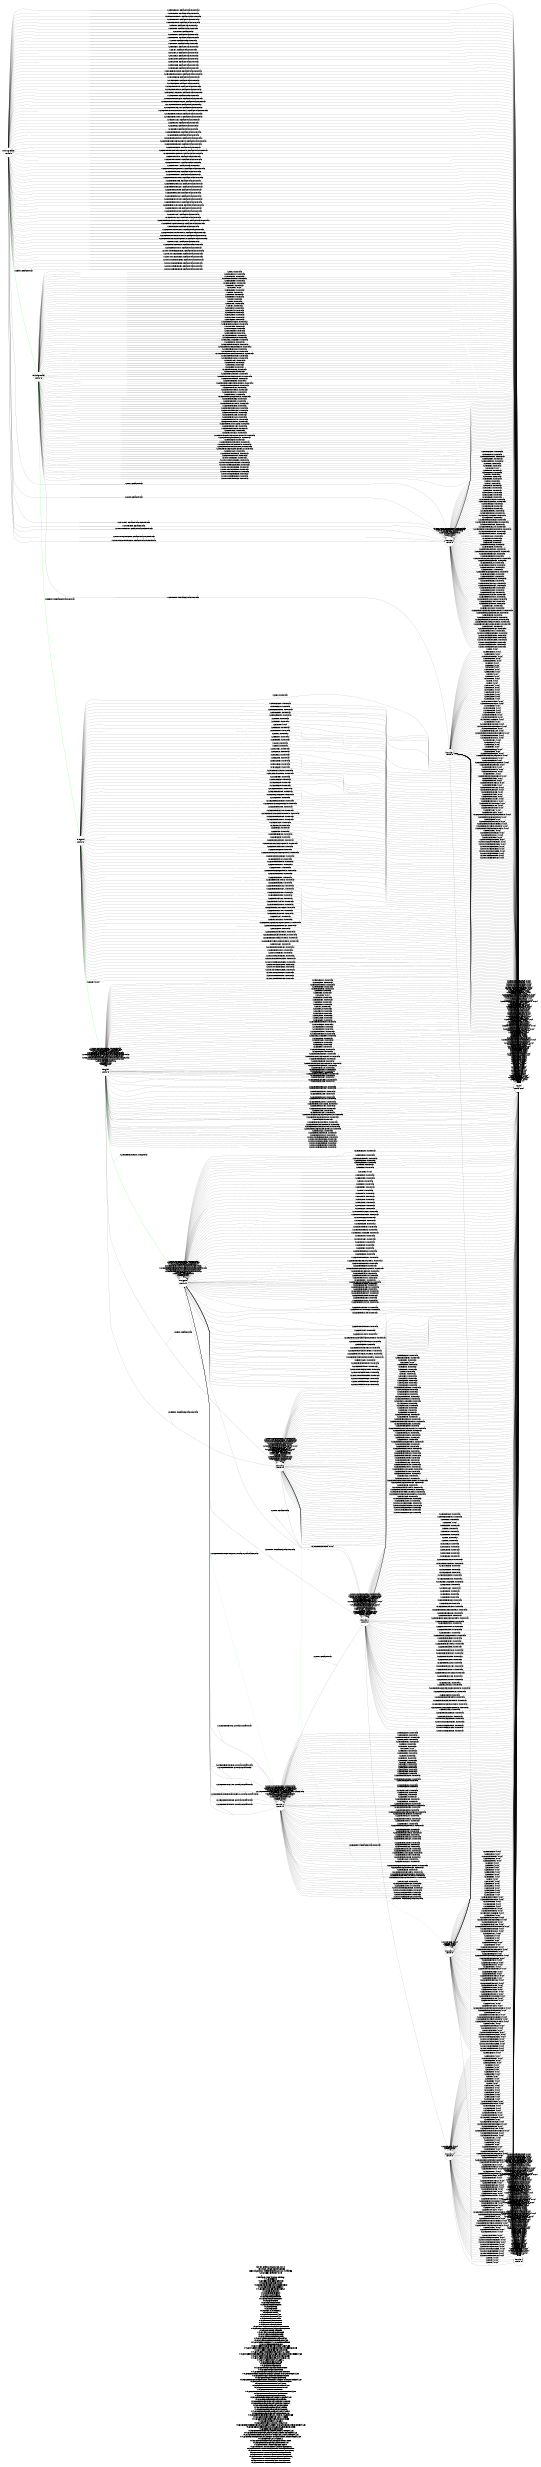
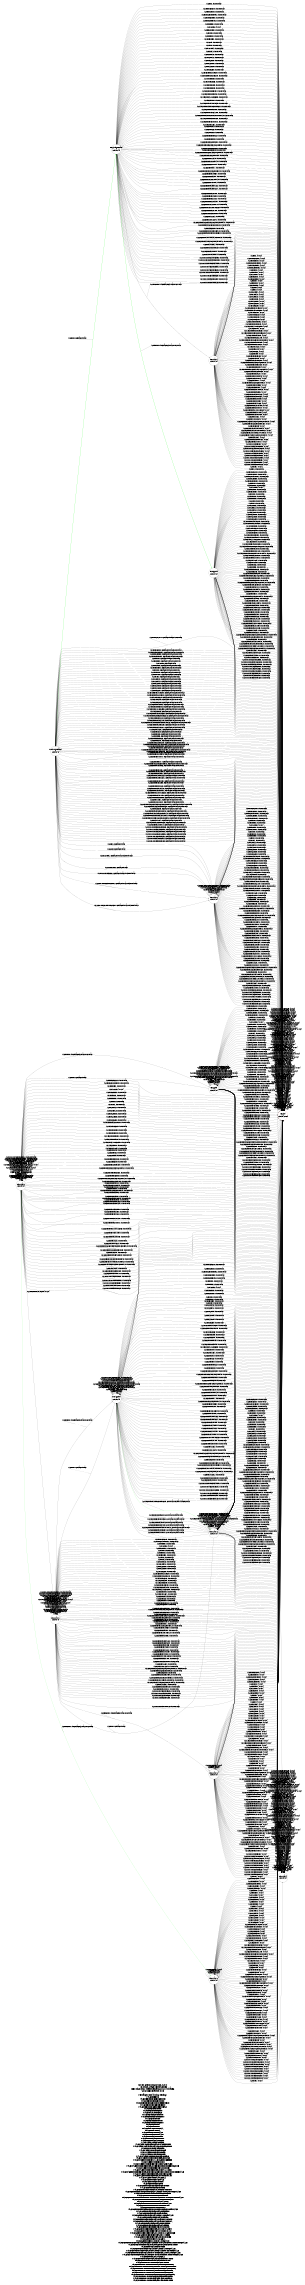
(87, 984) -> none
(122, 1184) -> none
